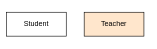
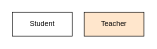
(36, 24) -> (42, 24)
